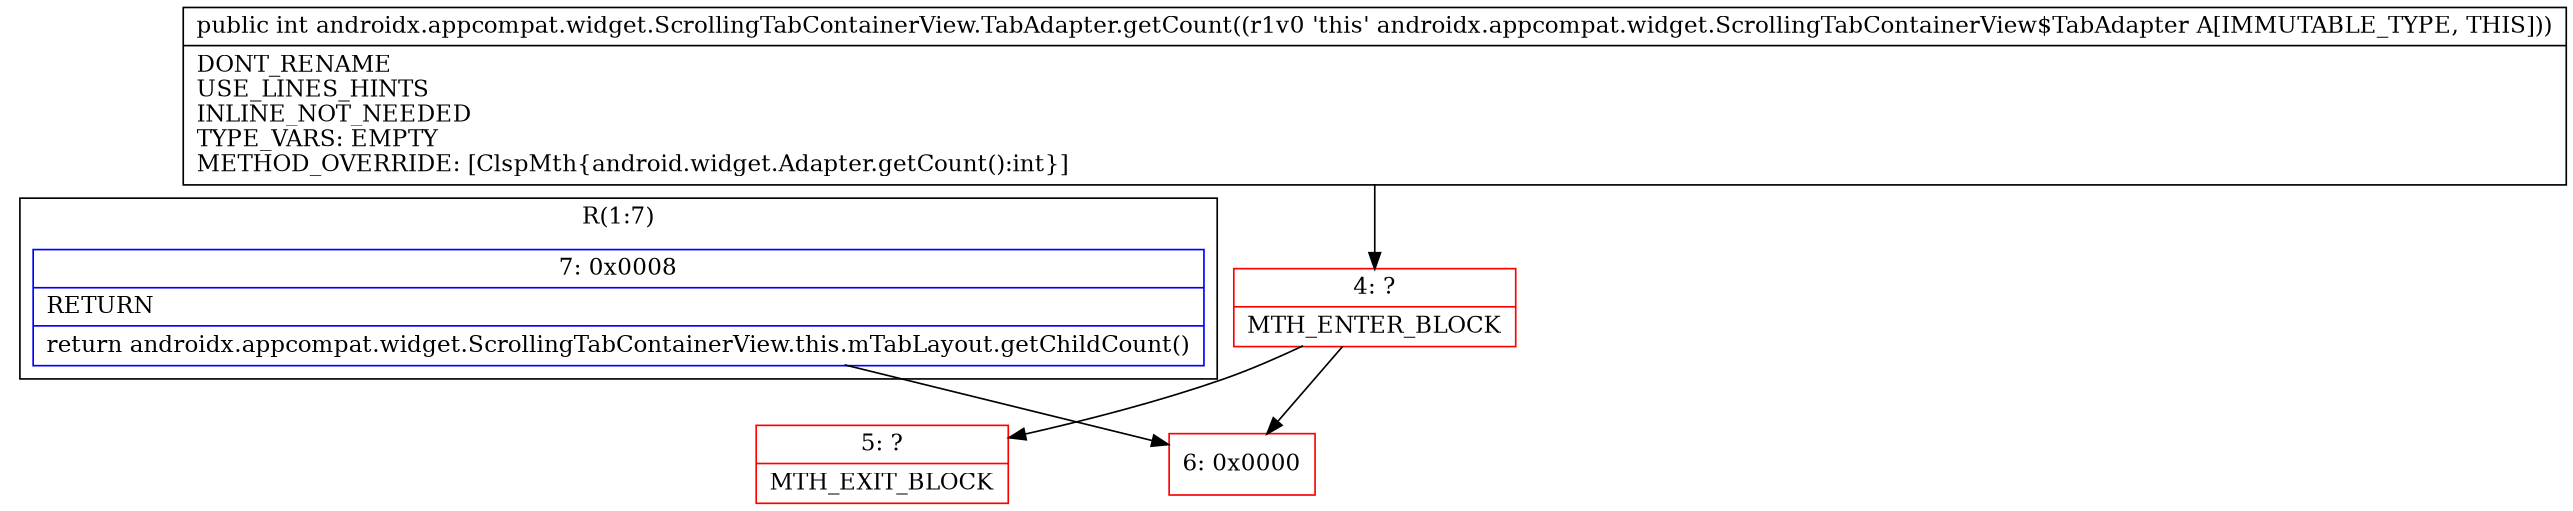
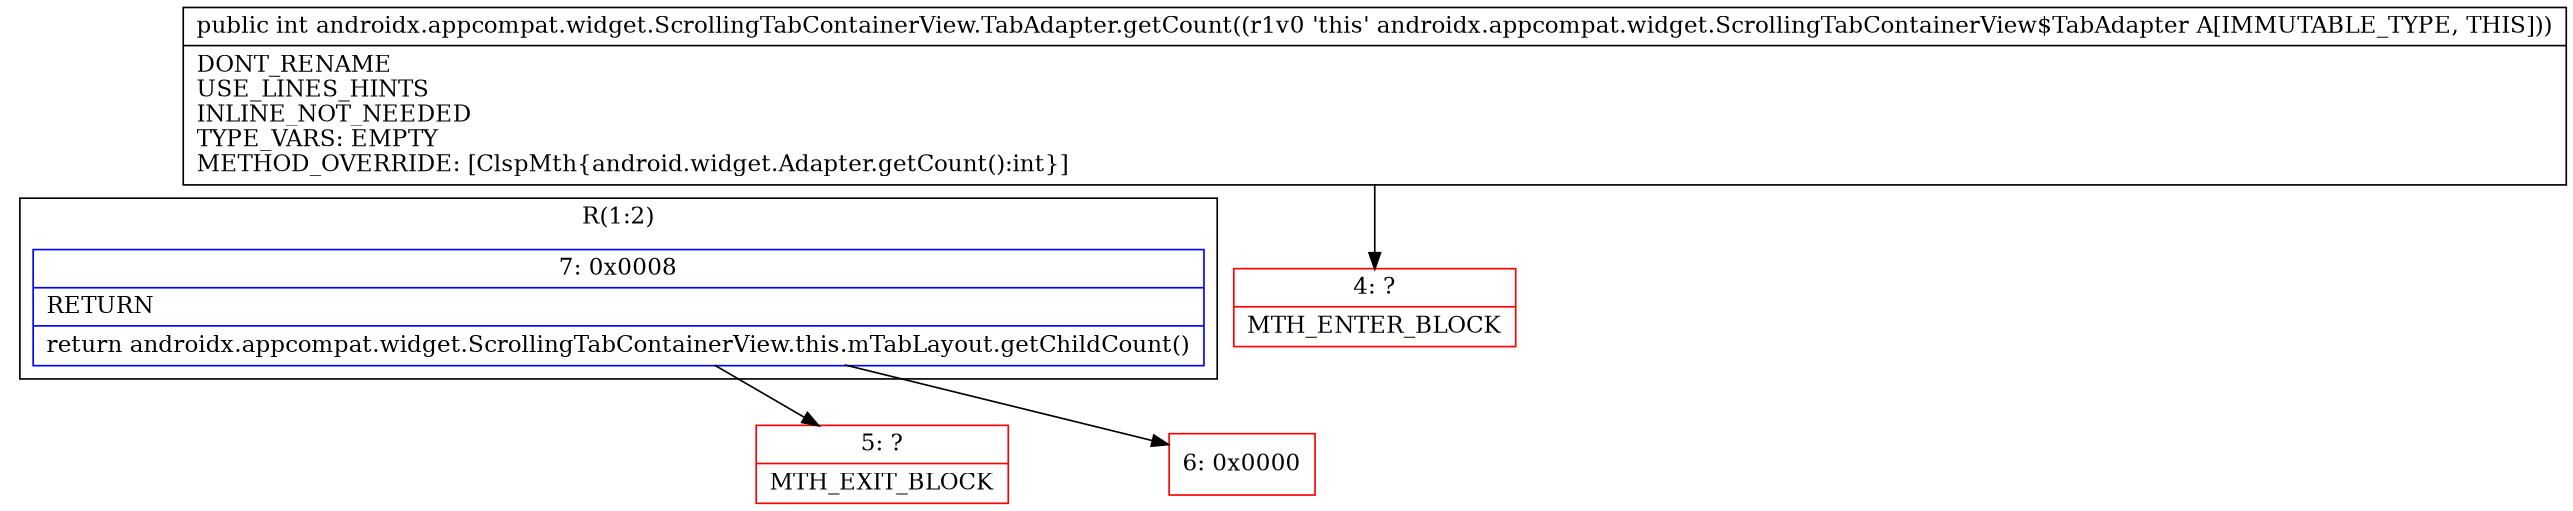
(619, 217) -> (619, 217)
(1310, 384) -> none
(1167, 397) -> (760, 391)
